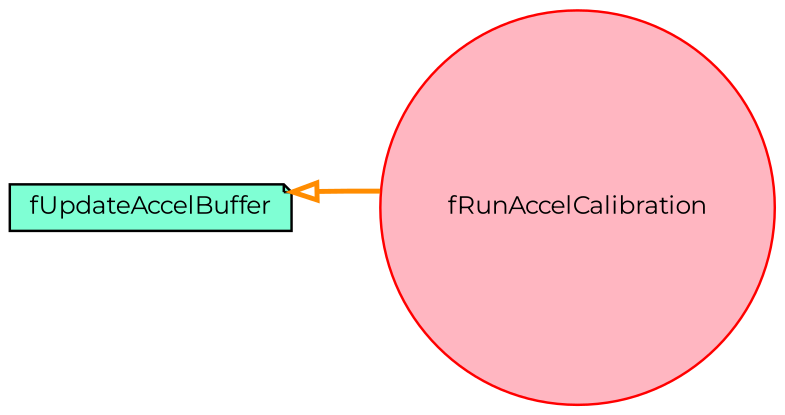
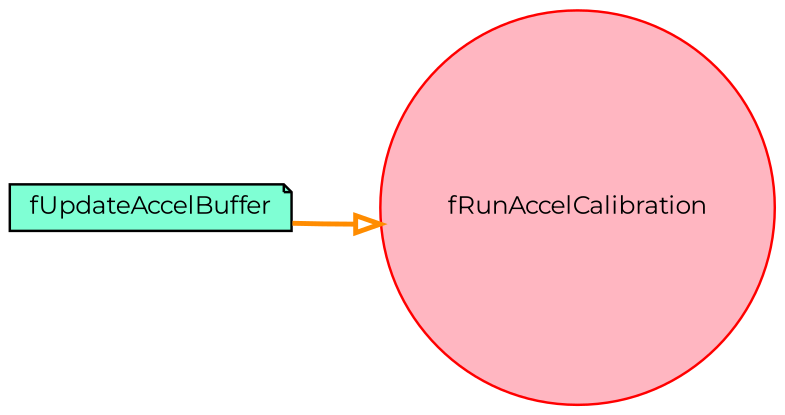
(349, 191) -> (324, 224)
